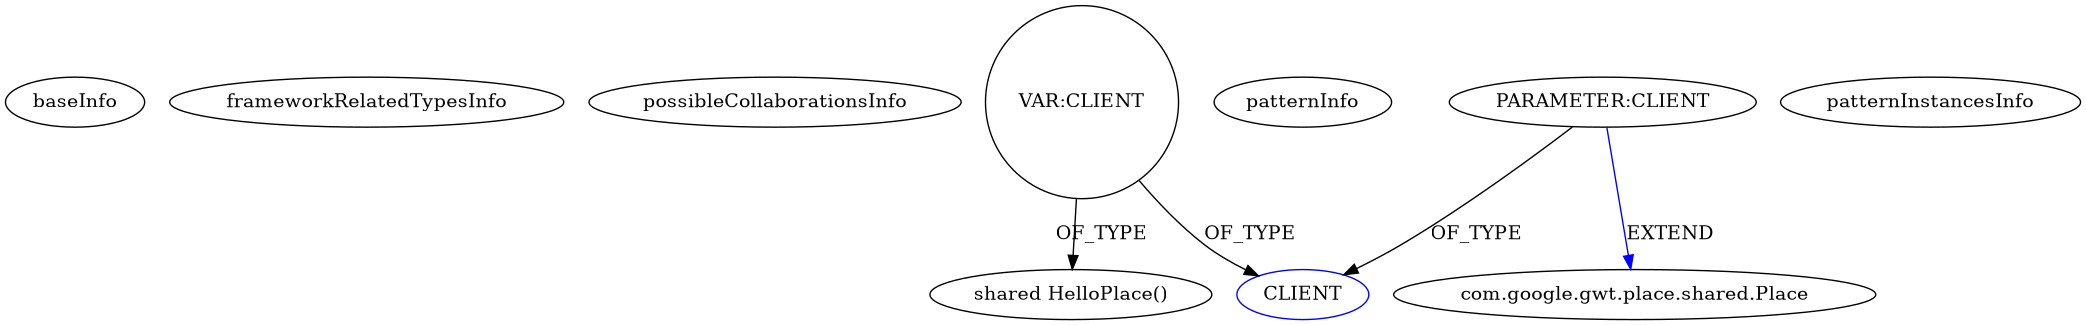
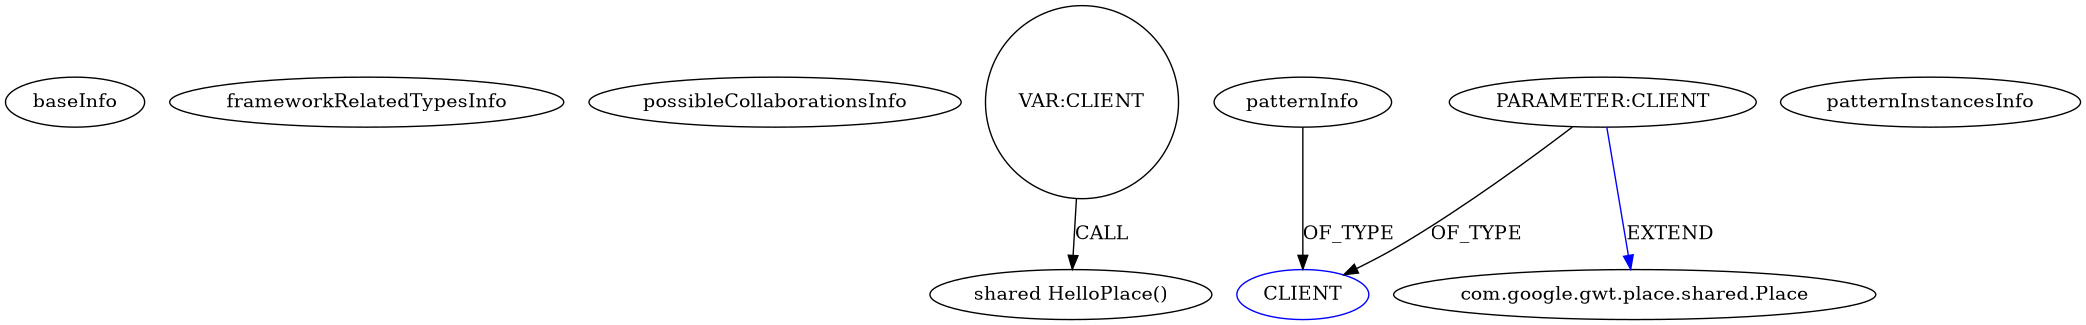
(1188, 231) -> (1303, 191)
(1102, 234) -> (1102, 234)
